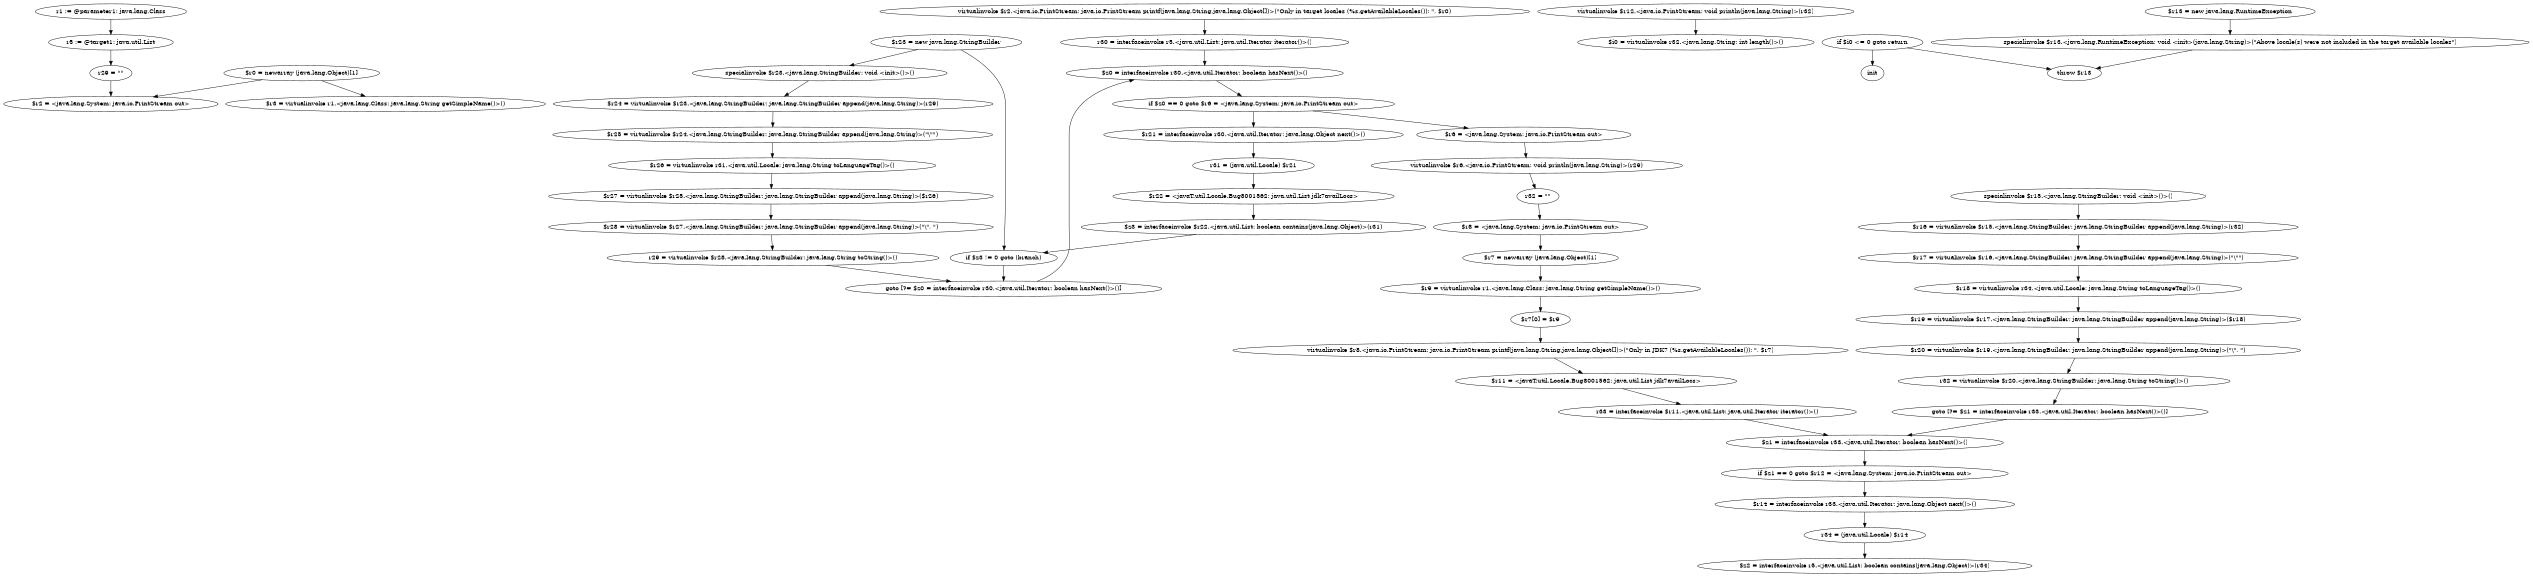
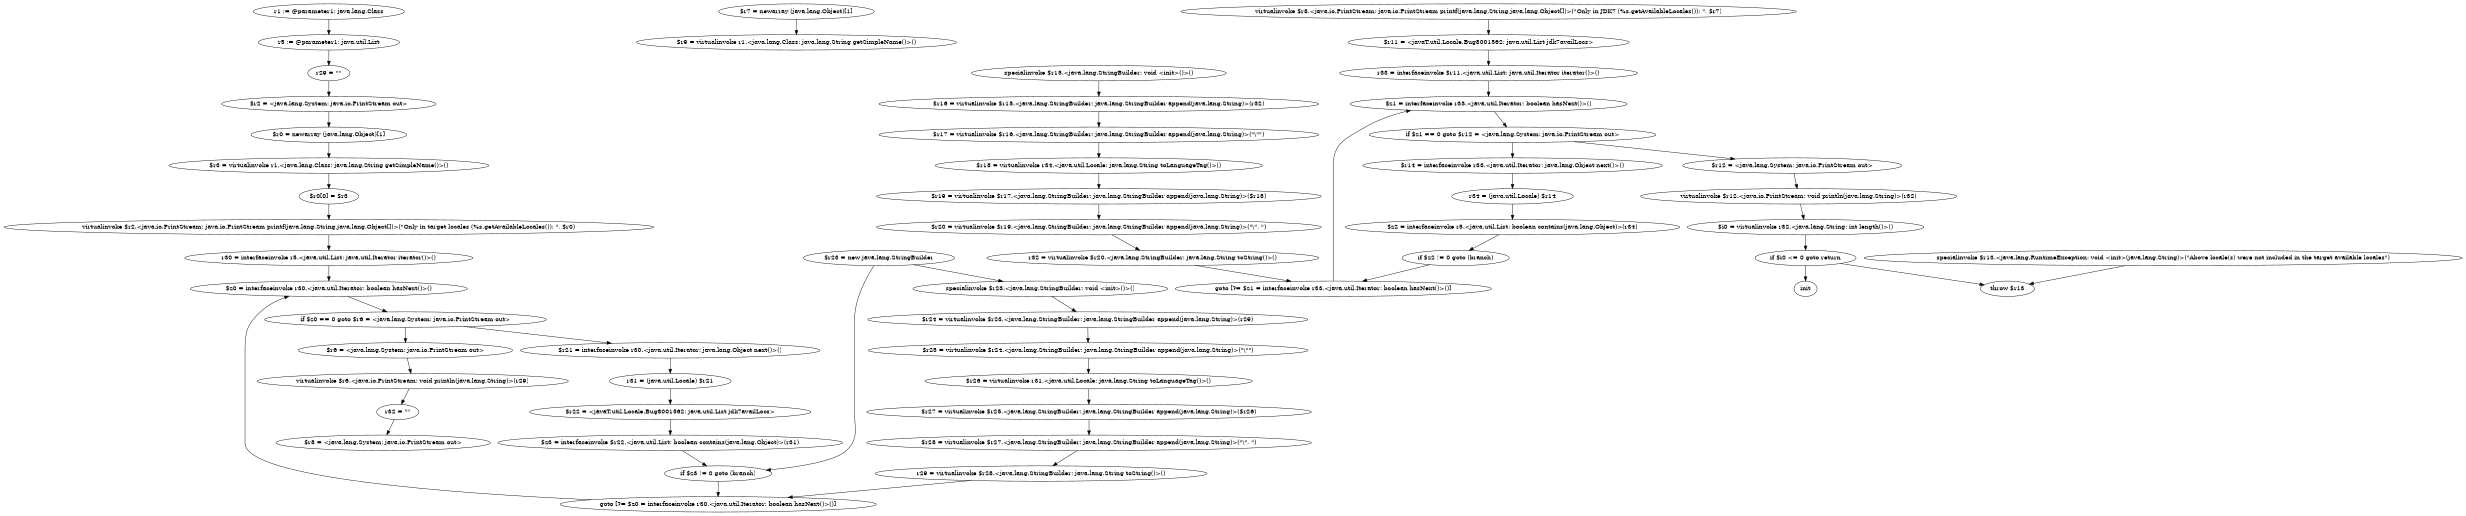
(2230, 12) -> none
(111, 42) -> (329, 42)
(210, 88) -> (329, 117)
none -> (1792, 166)
none -> (329, 196)
(1541, 240) -> none
none -> (1806, 240)
none -> (1456, 258)
(1541, 320) -> none
